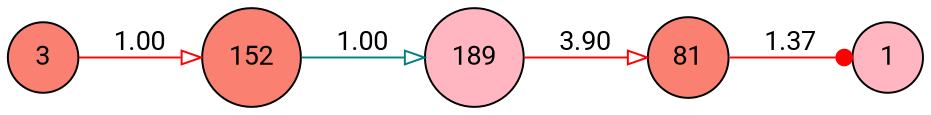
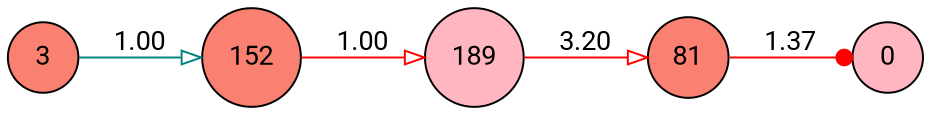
(586, 43) -> (586, 43)
(130, 58) -> (130, 58)
(353, 58) -> (353, 58)
(888, 58) -> (888, 58)
